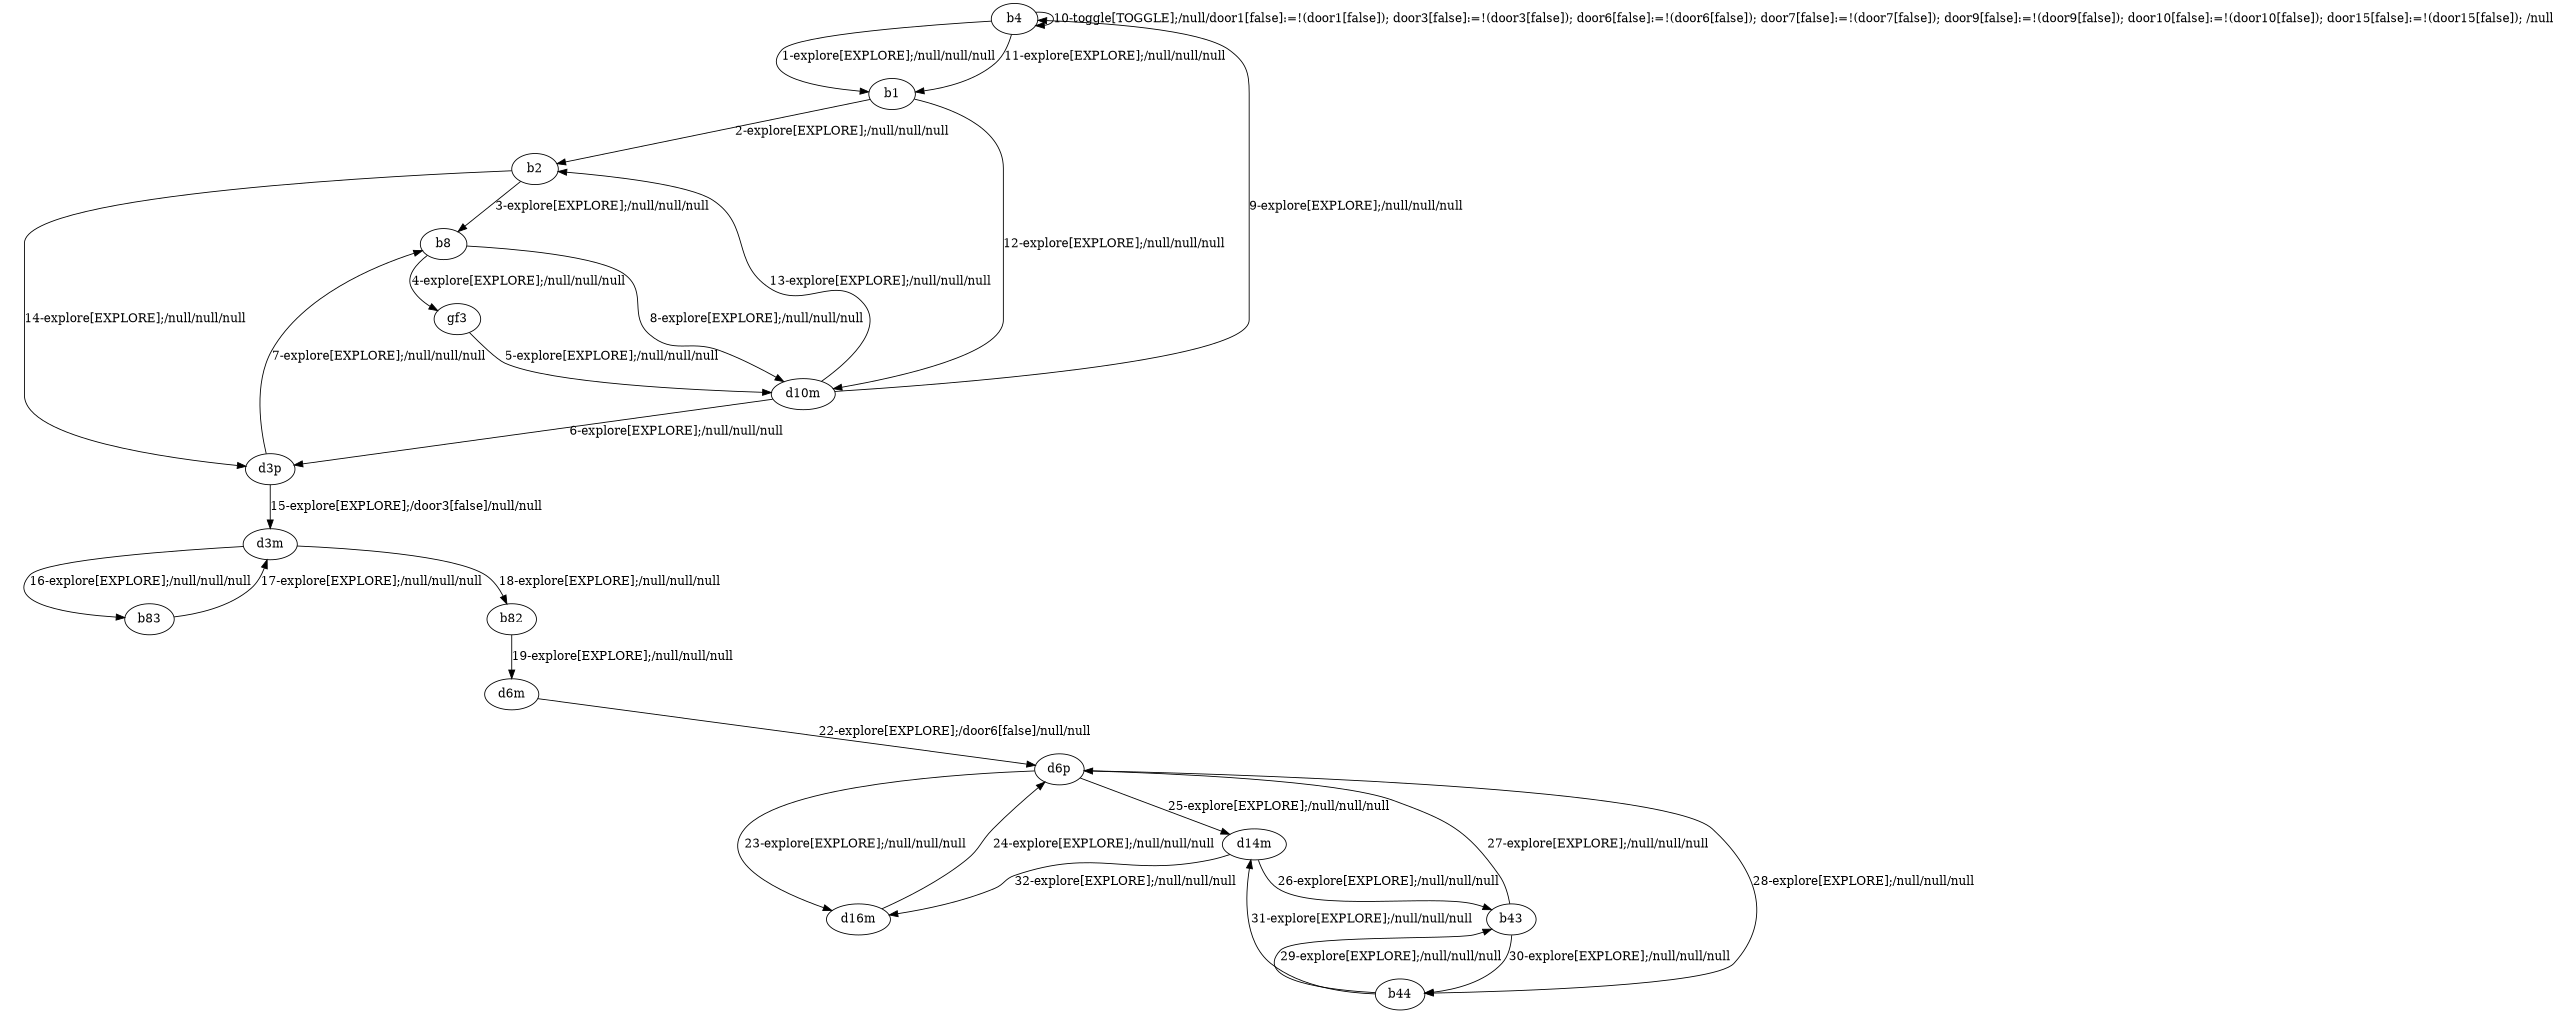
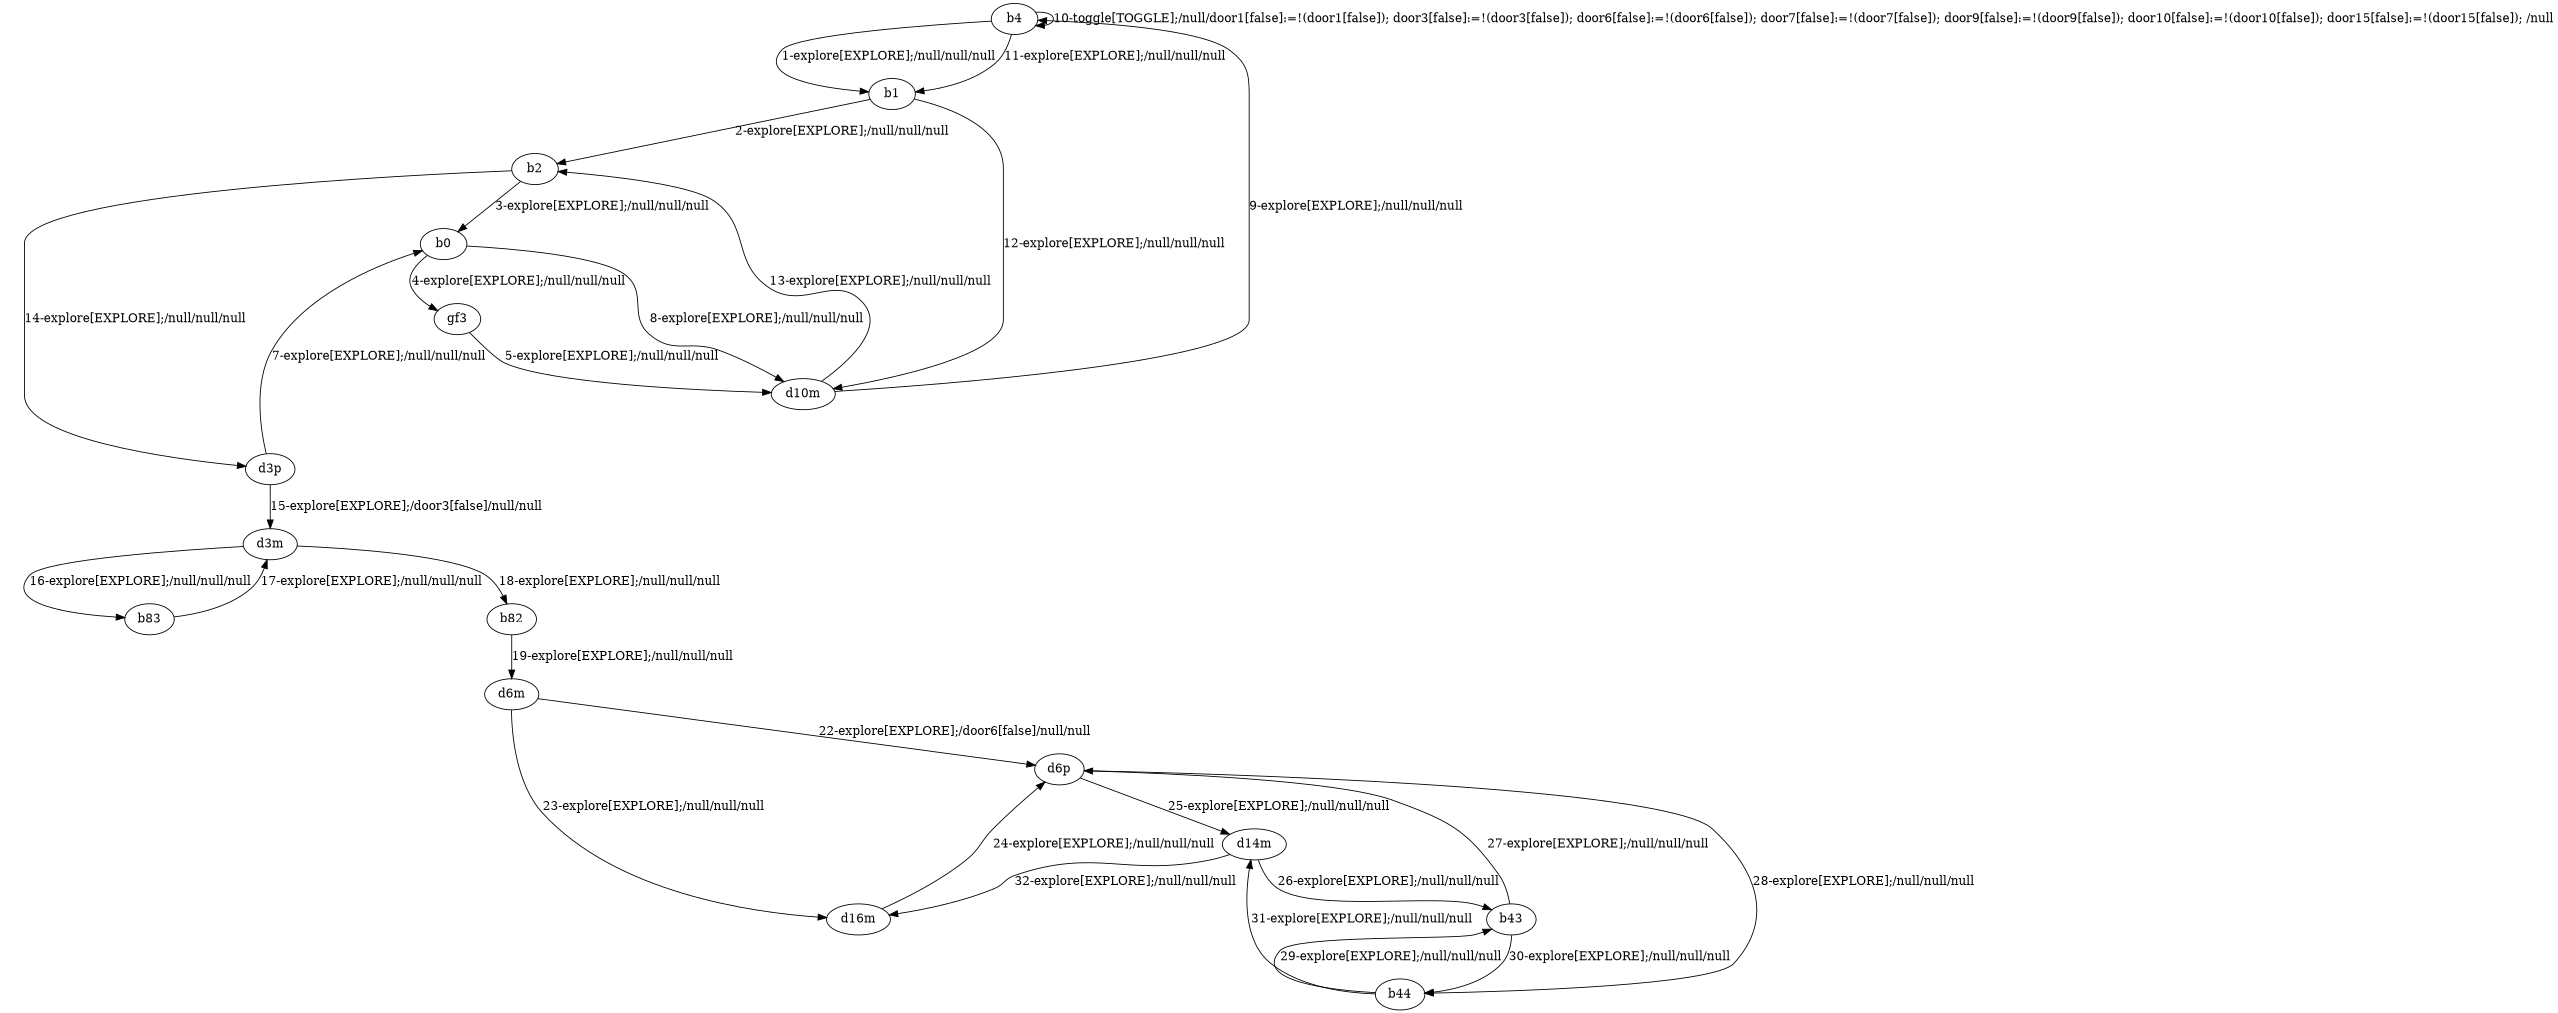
(444, 244) -> (444, 244)
(538, 432) -> none
(822, 795) -> (620, 868)
